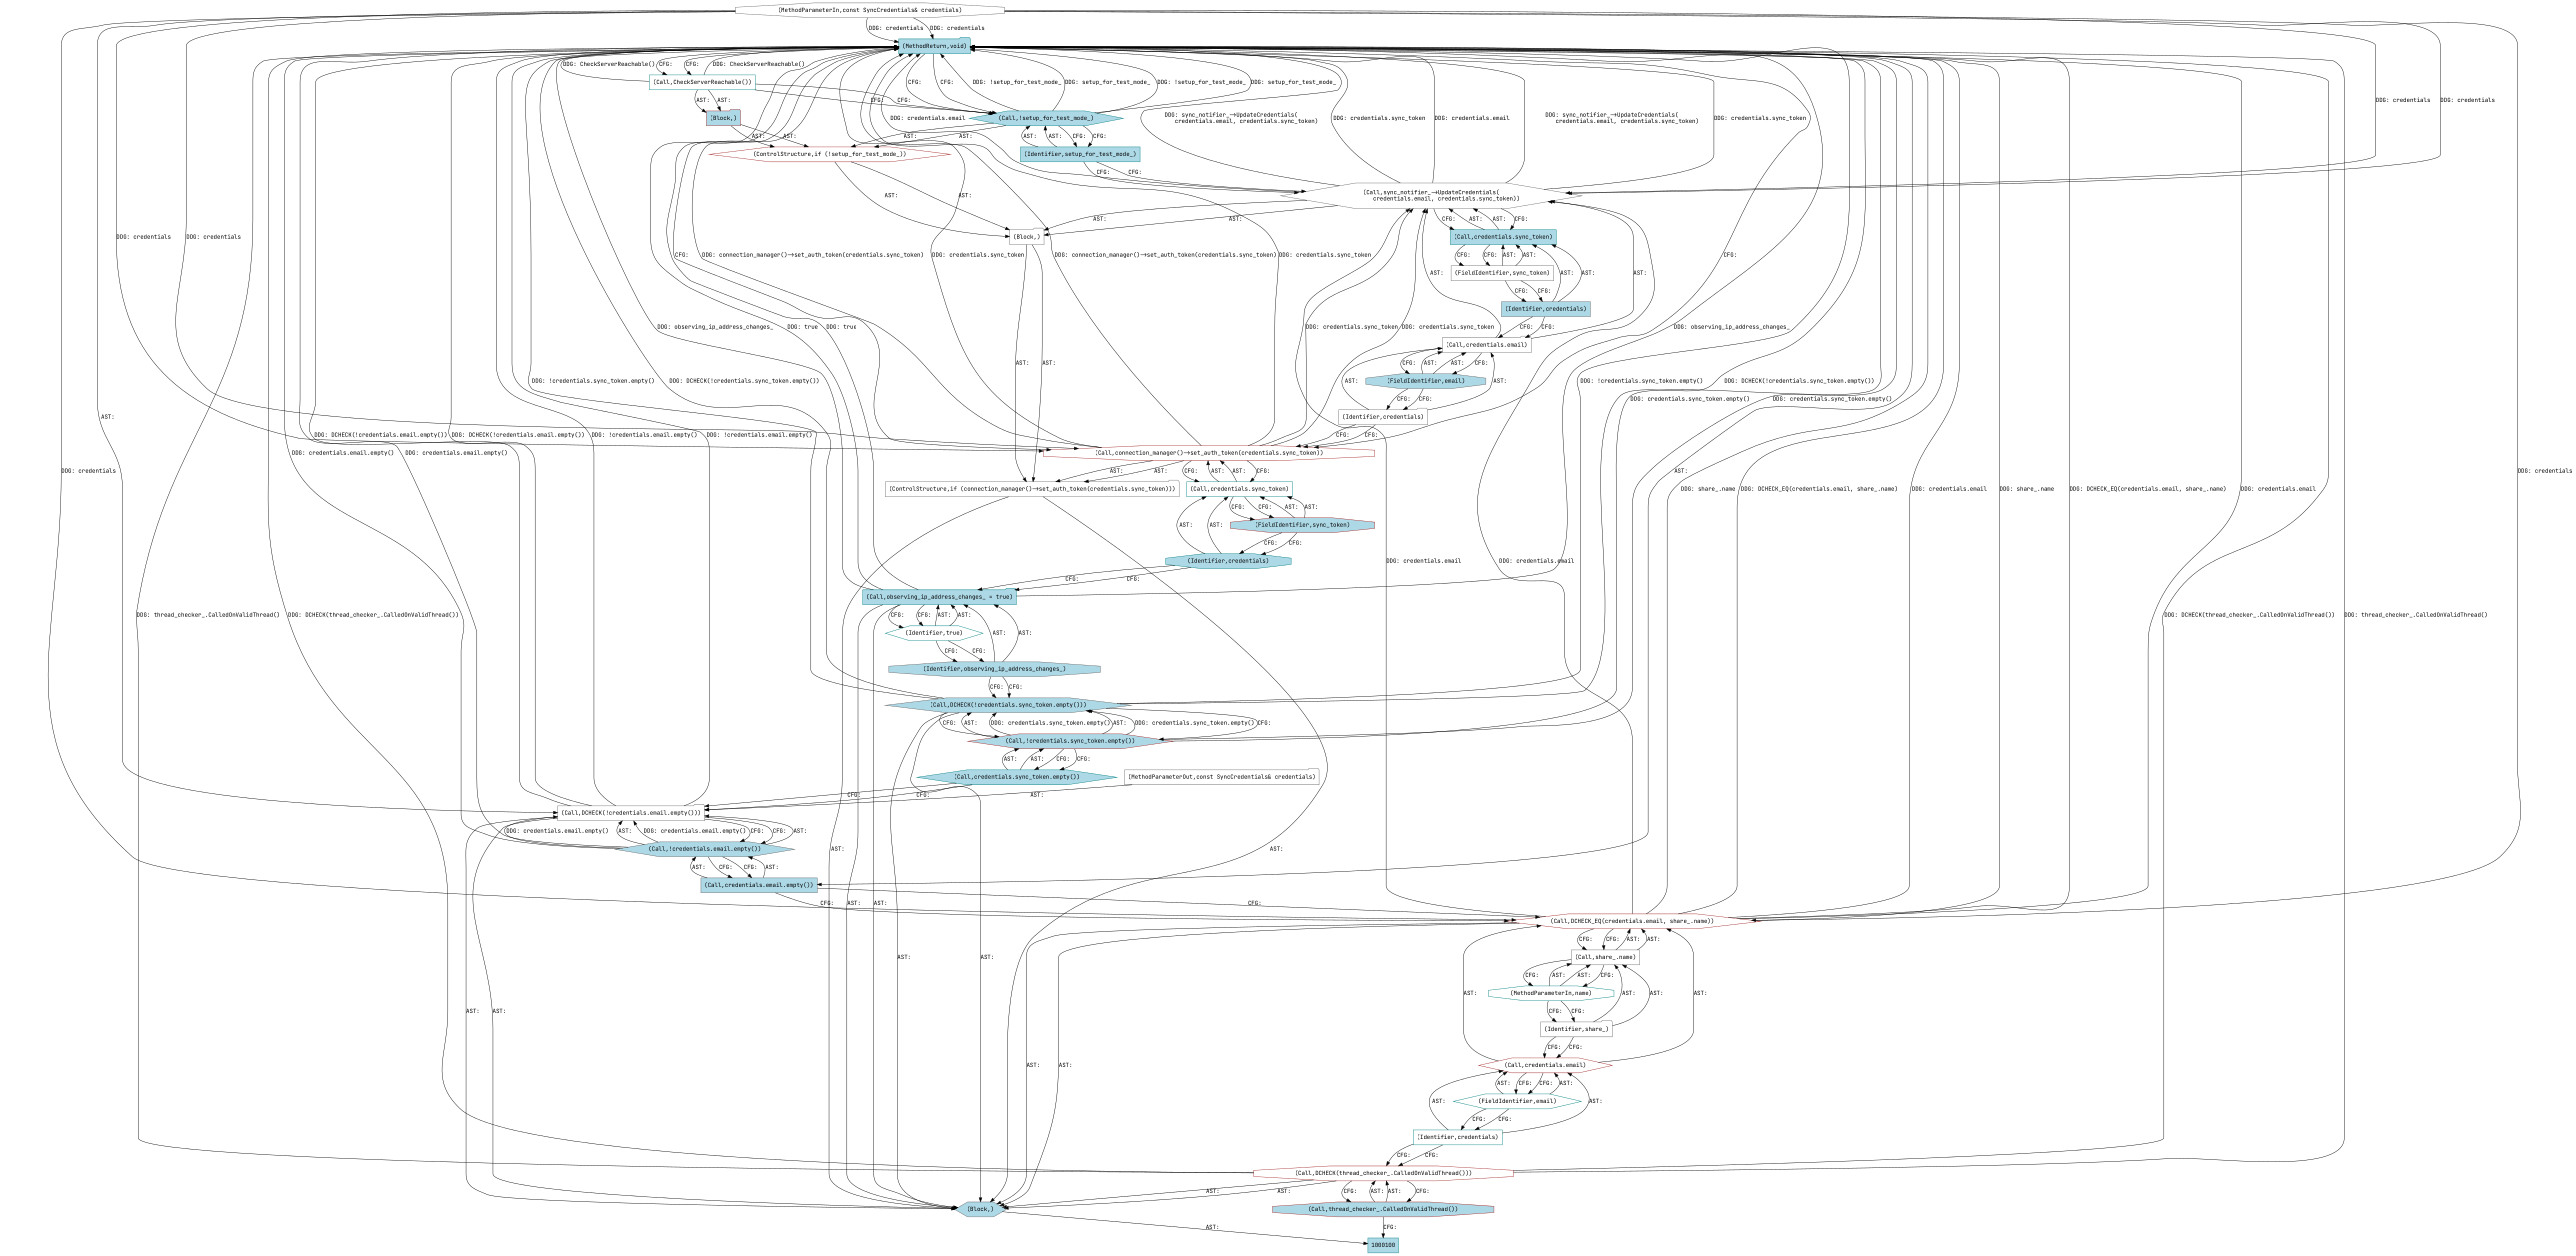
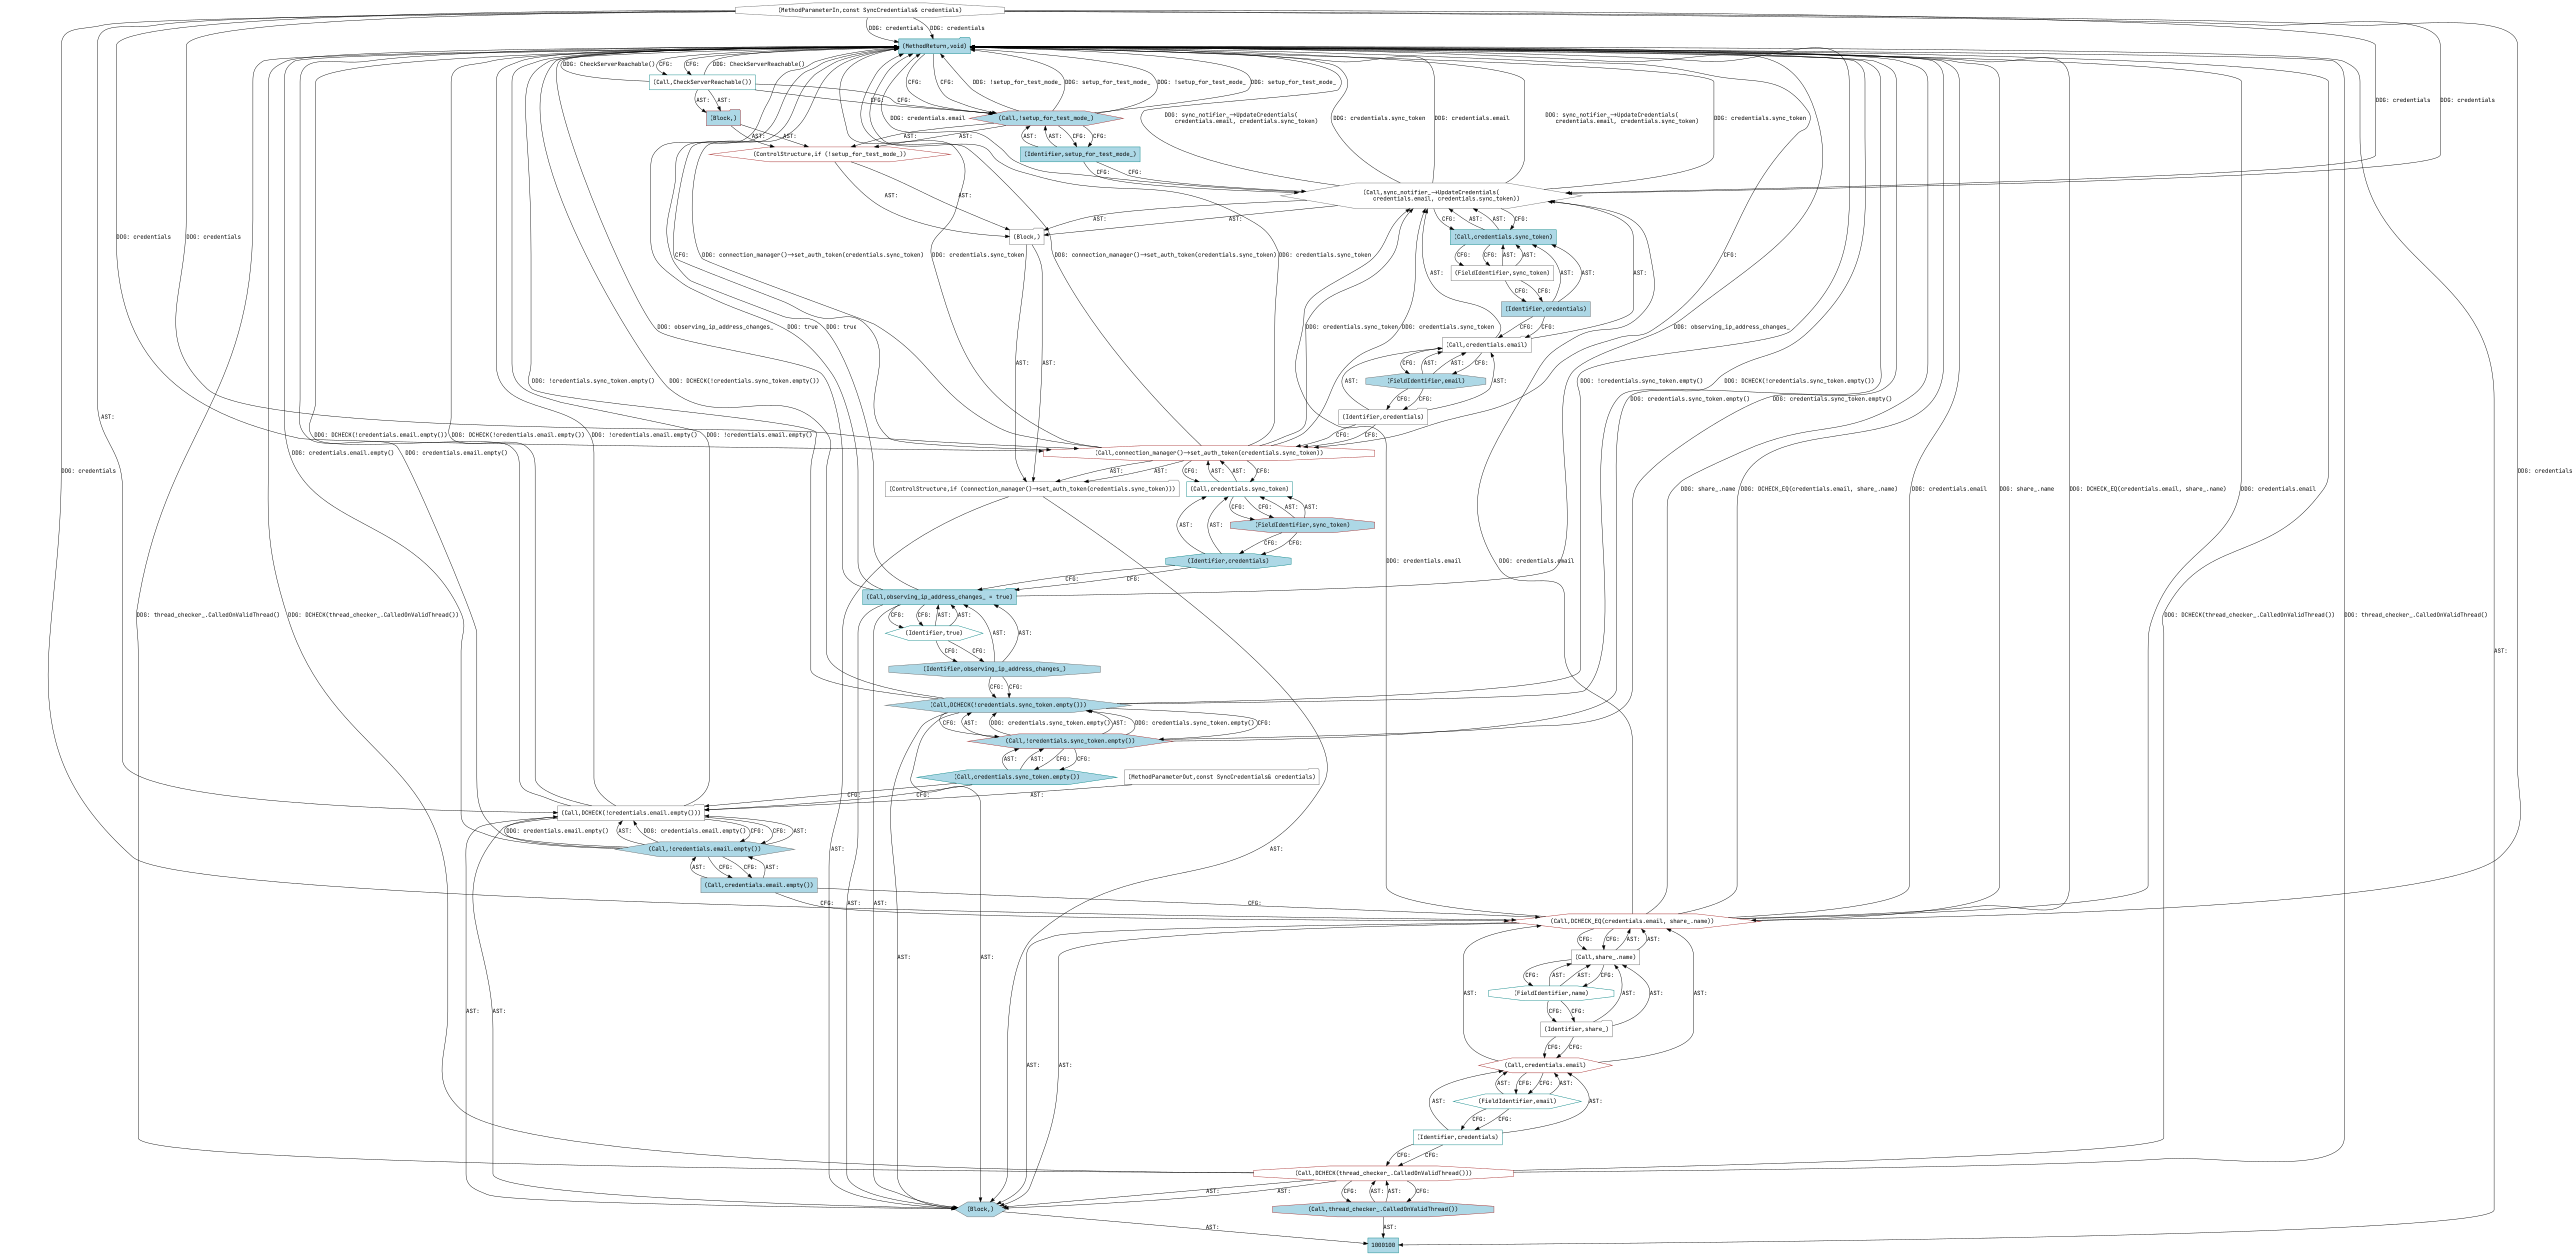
(1046, 118) -> (1046, 118)
(1812, 408) -> (2494, 471)
(1551, 993) -> (1551, 993)
(1392, 1227) -> (1392, 1227)
